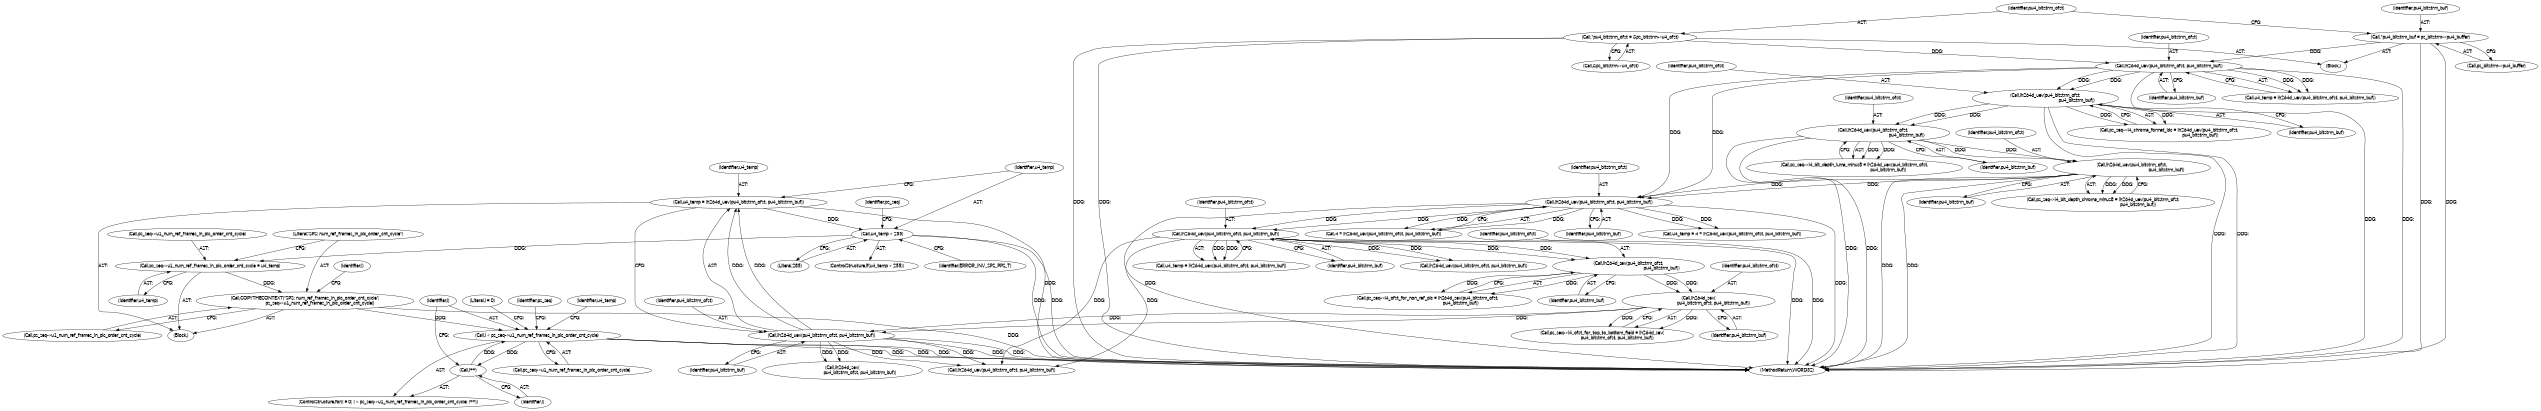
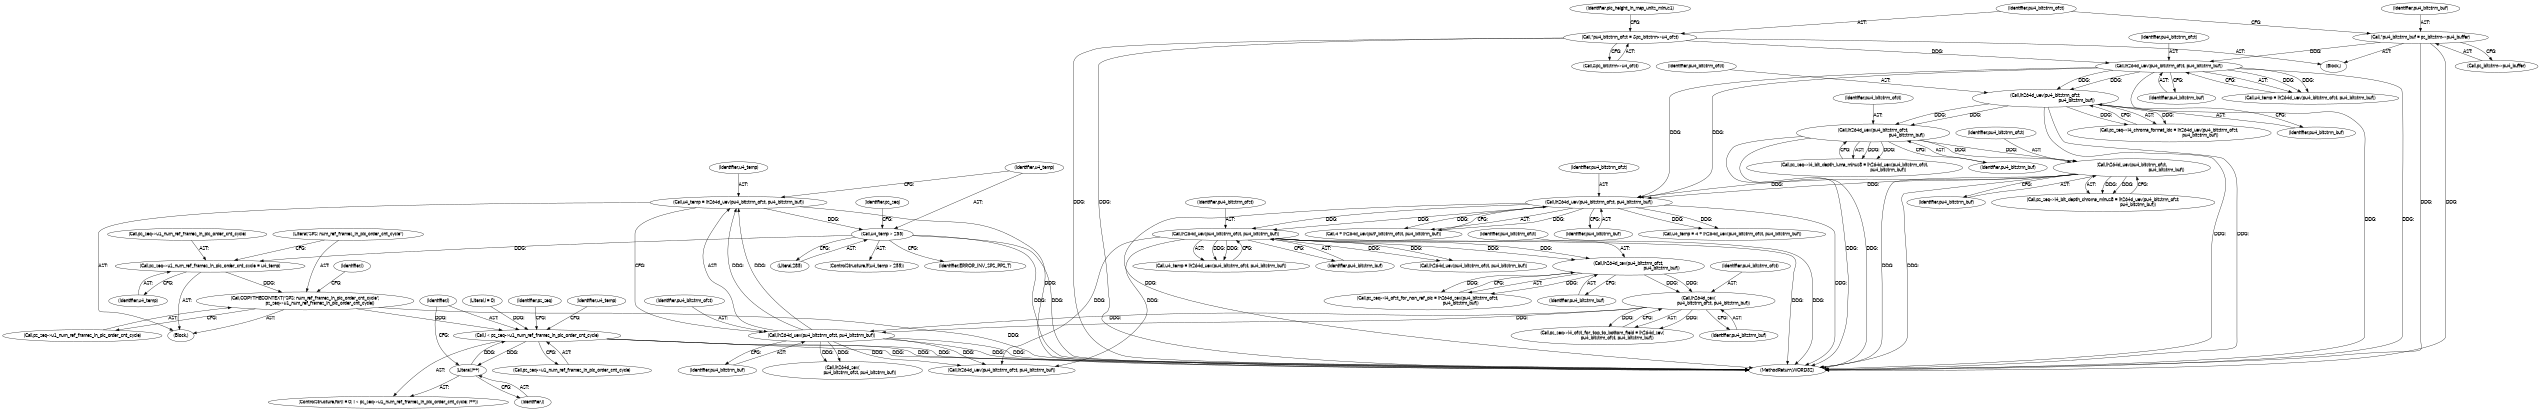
none -> (1630, 9)
(1384, 234) -> (1384, 234)
(932, 250) -> (914, 253)
(519, 318) -> (519, 318)
(468, 370) -> (468, 370)
